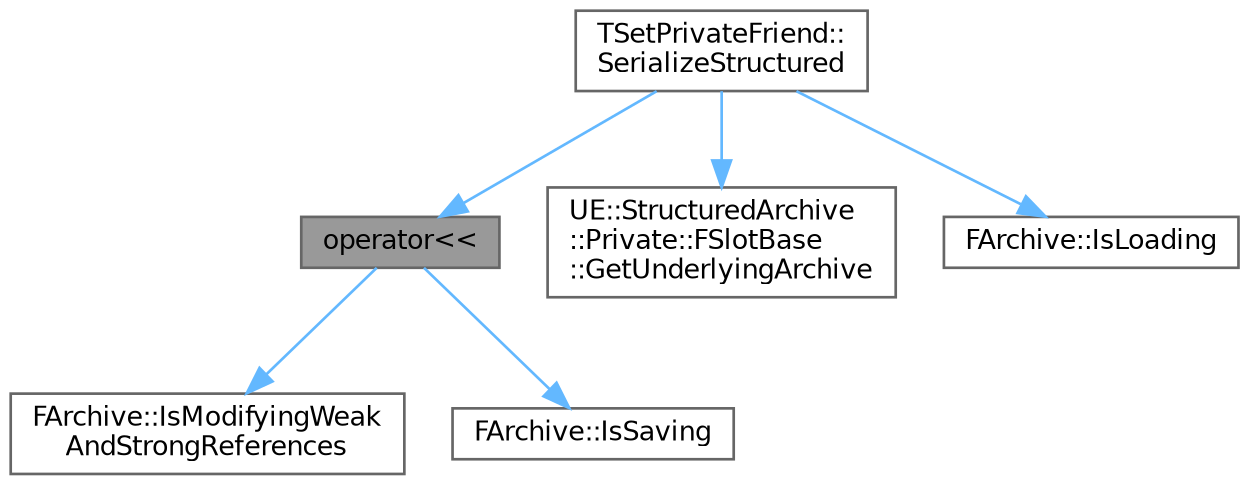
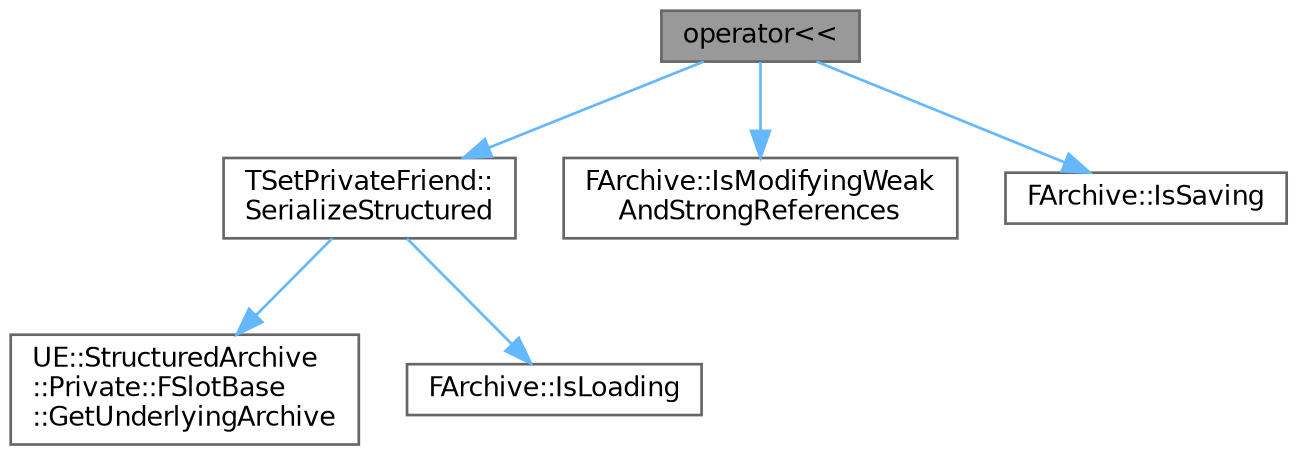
(560, 147) -> (596, 105)
